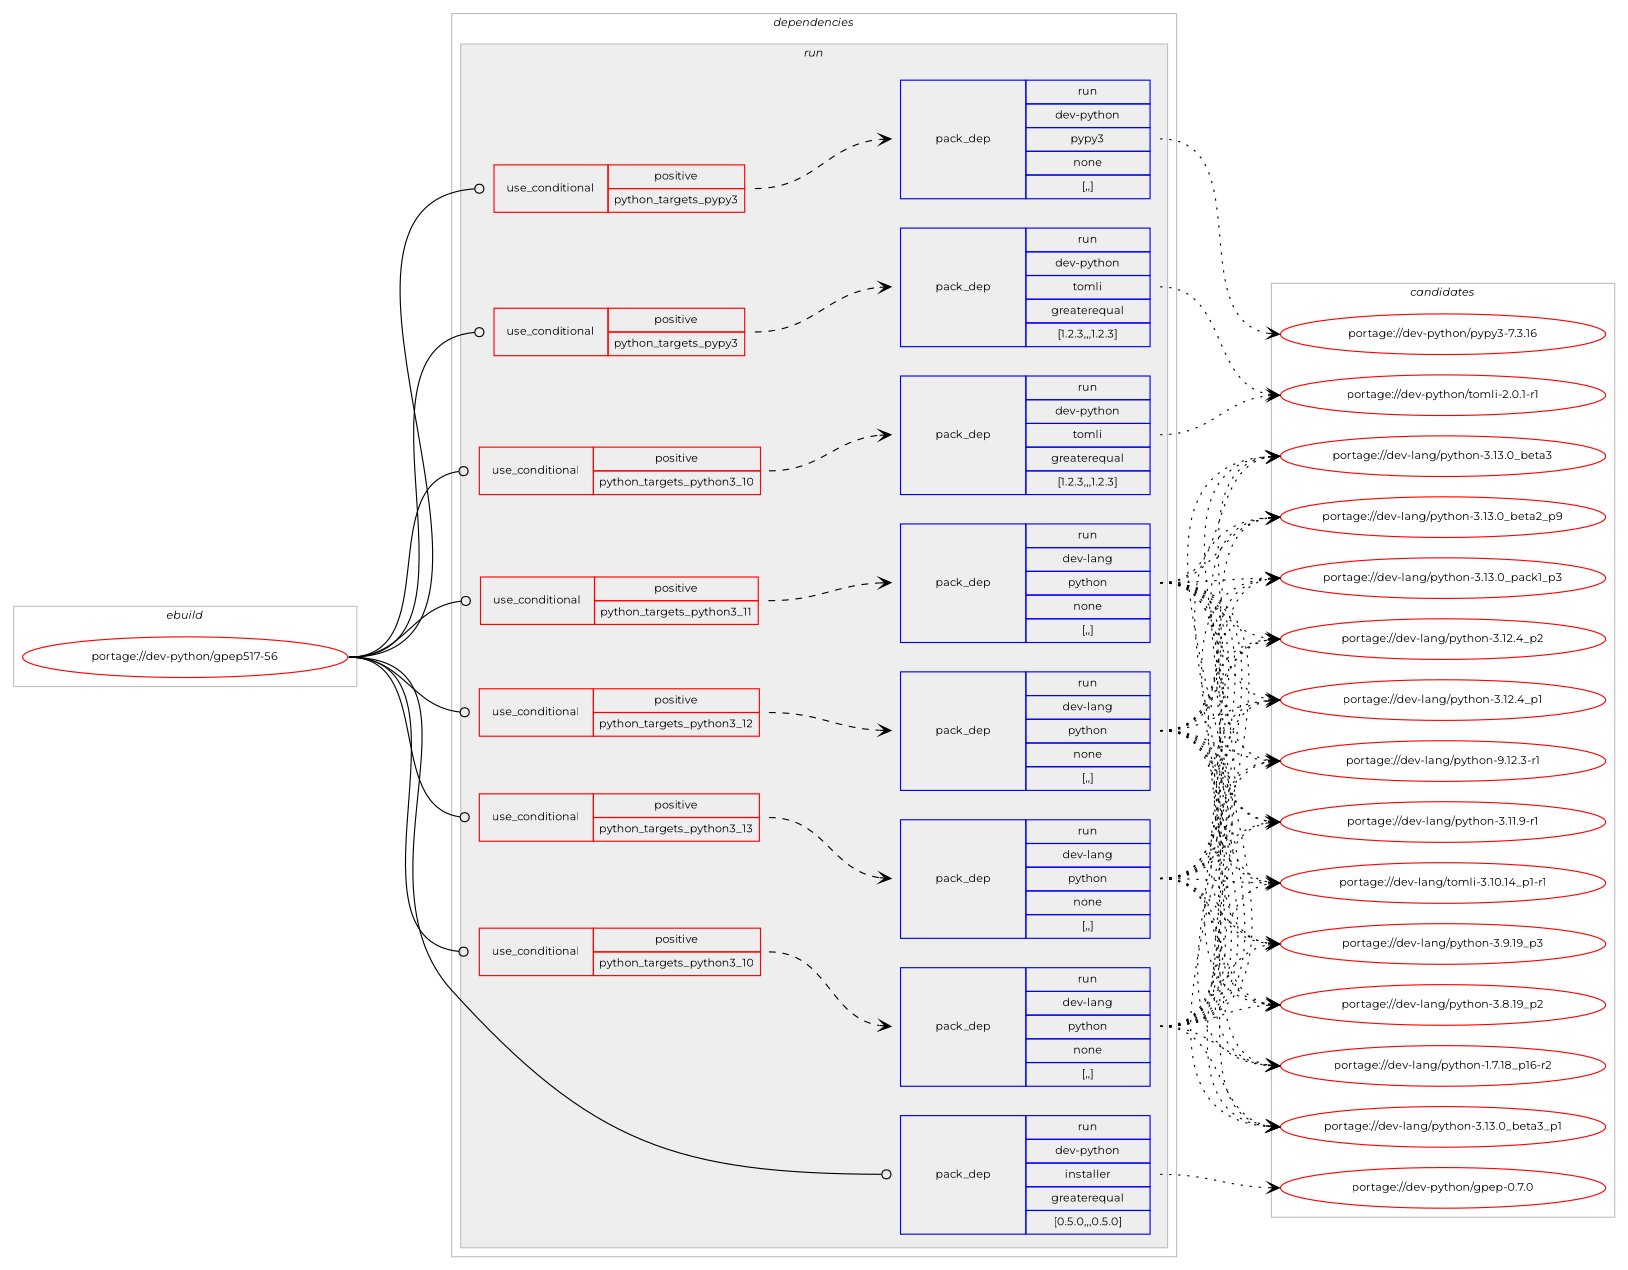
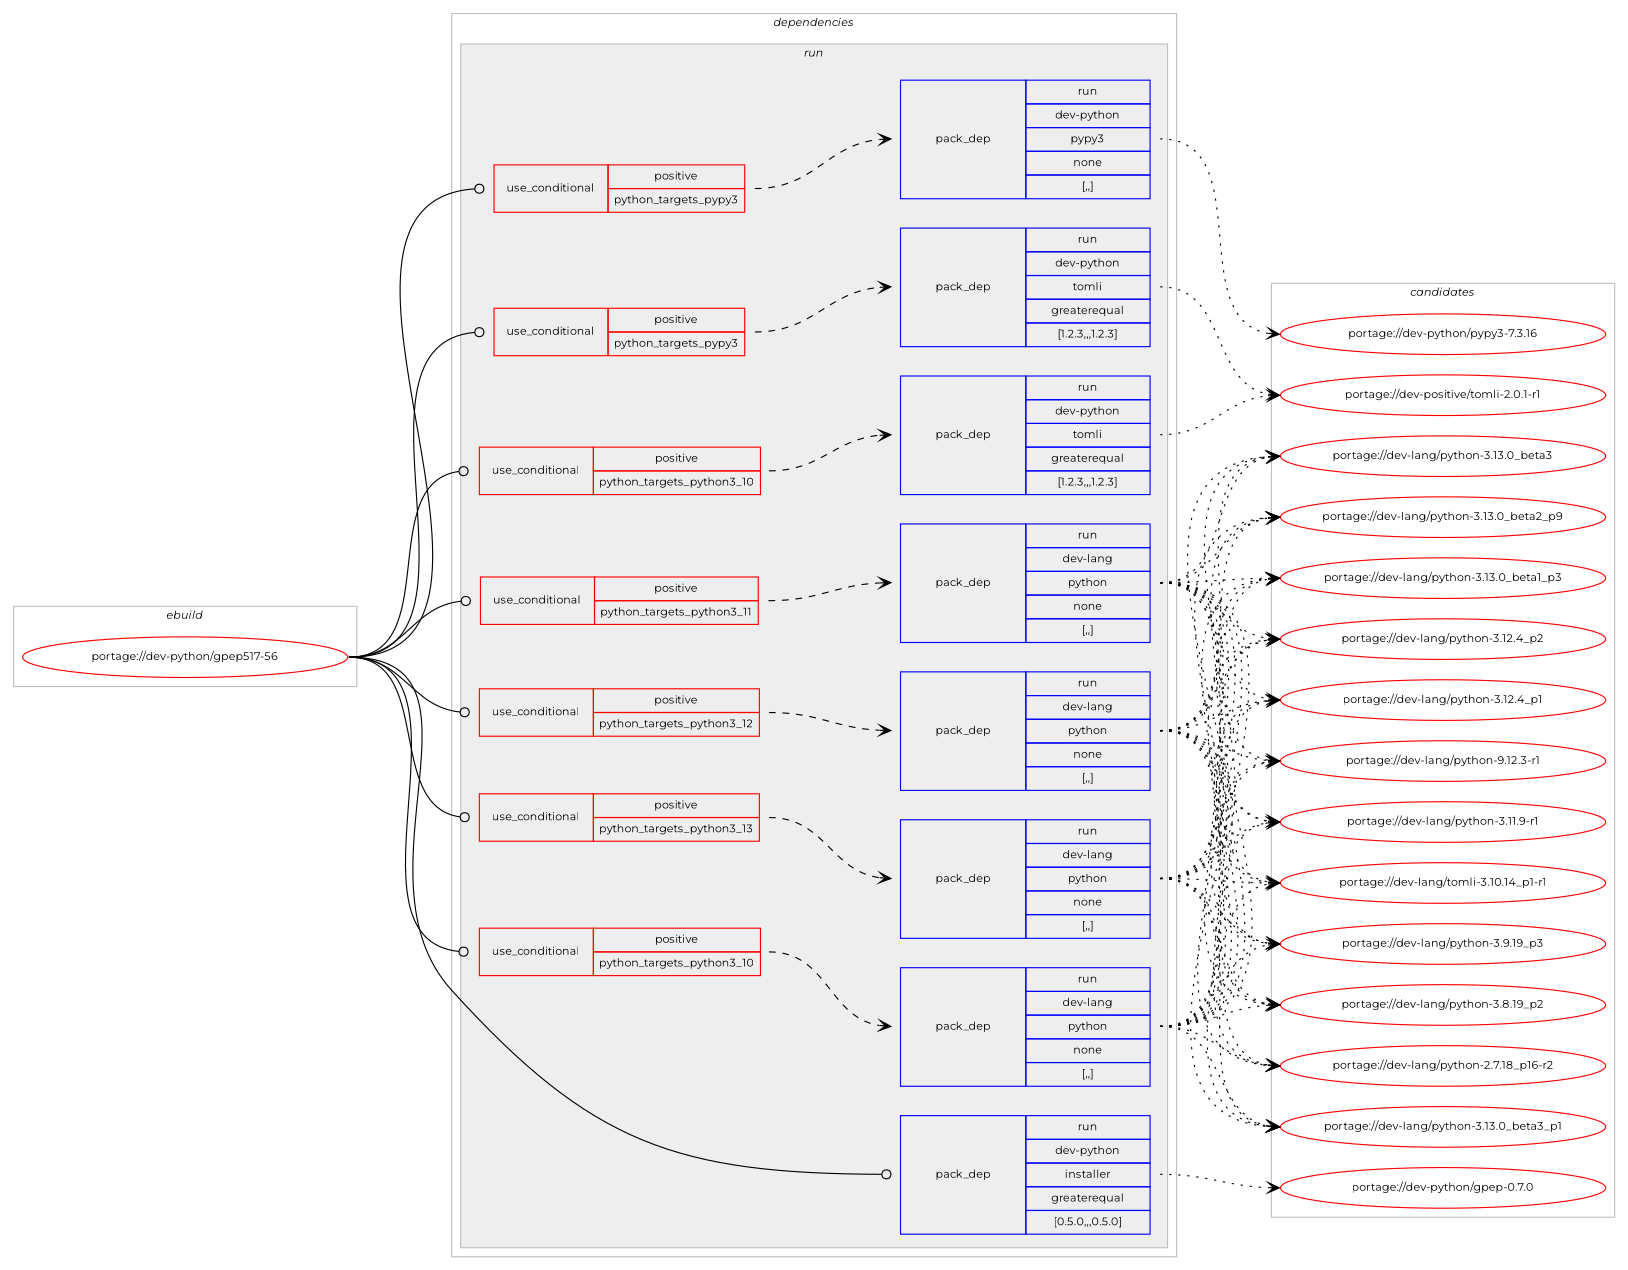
(1443, 395) -> (1443, 395)
(1443, 578) -> (1443, 578)
(1443, 1066) -> (1443, 1066)
